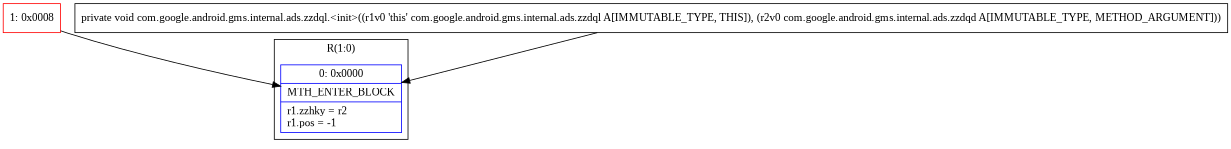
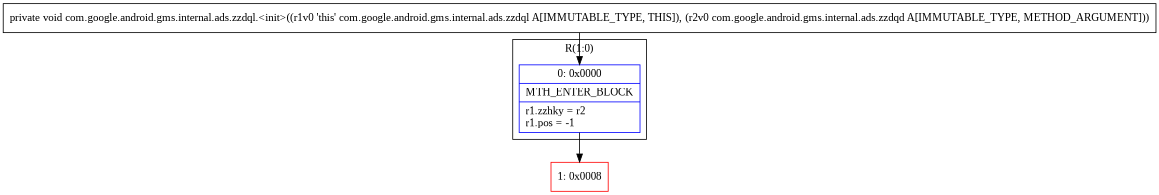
(166, 60) -> (580, 144)
